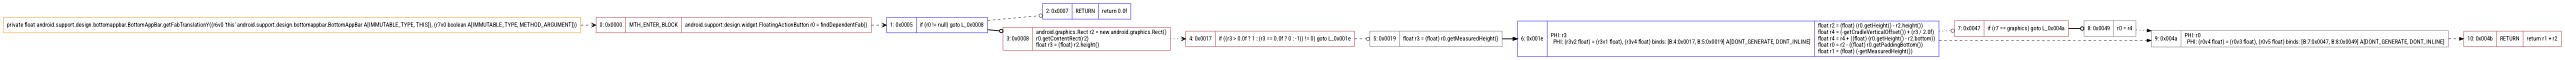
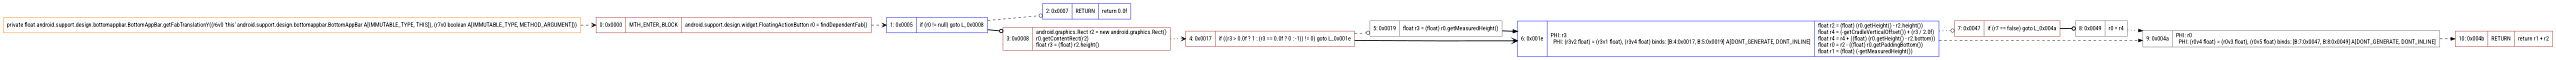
(2026, 28) -> (2022, 28)
none -> (1434, 41)
